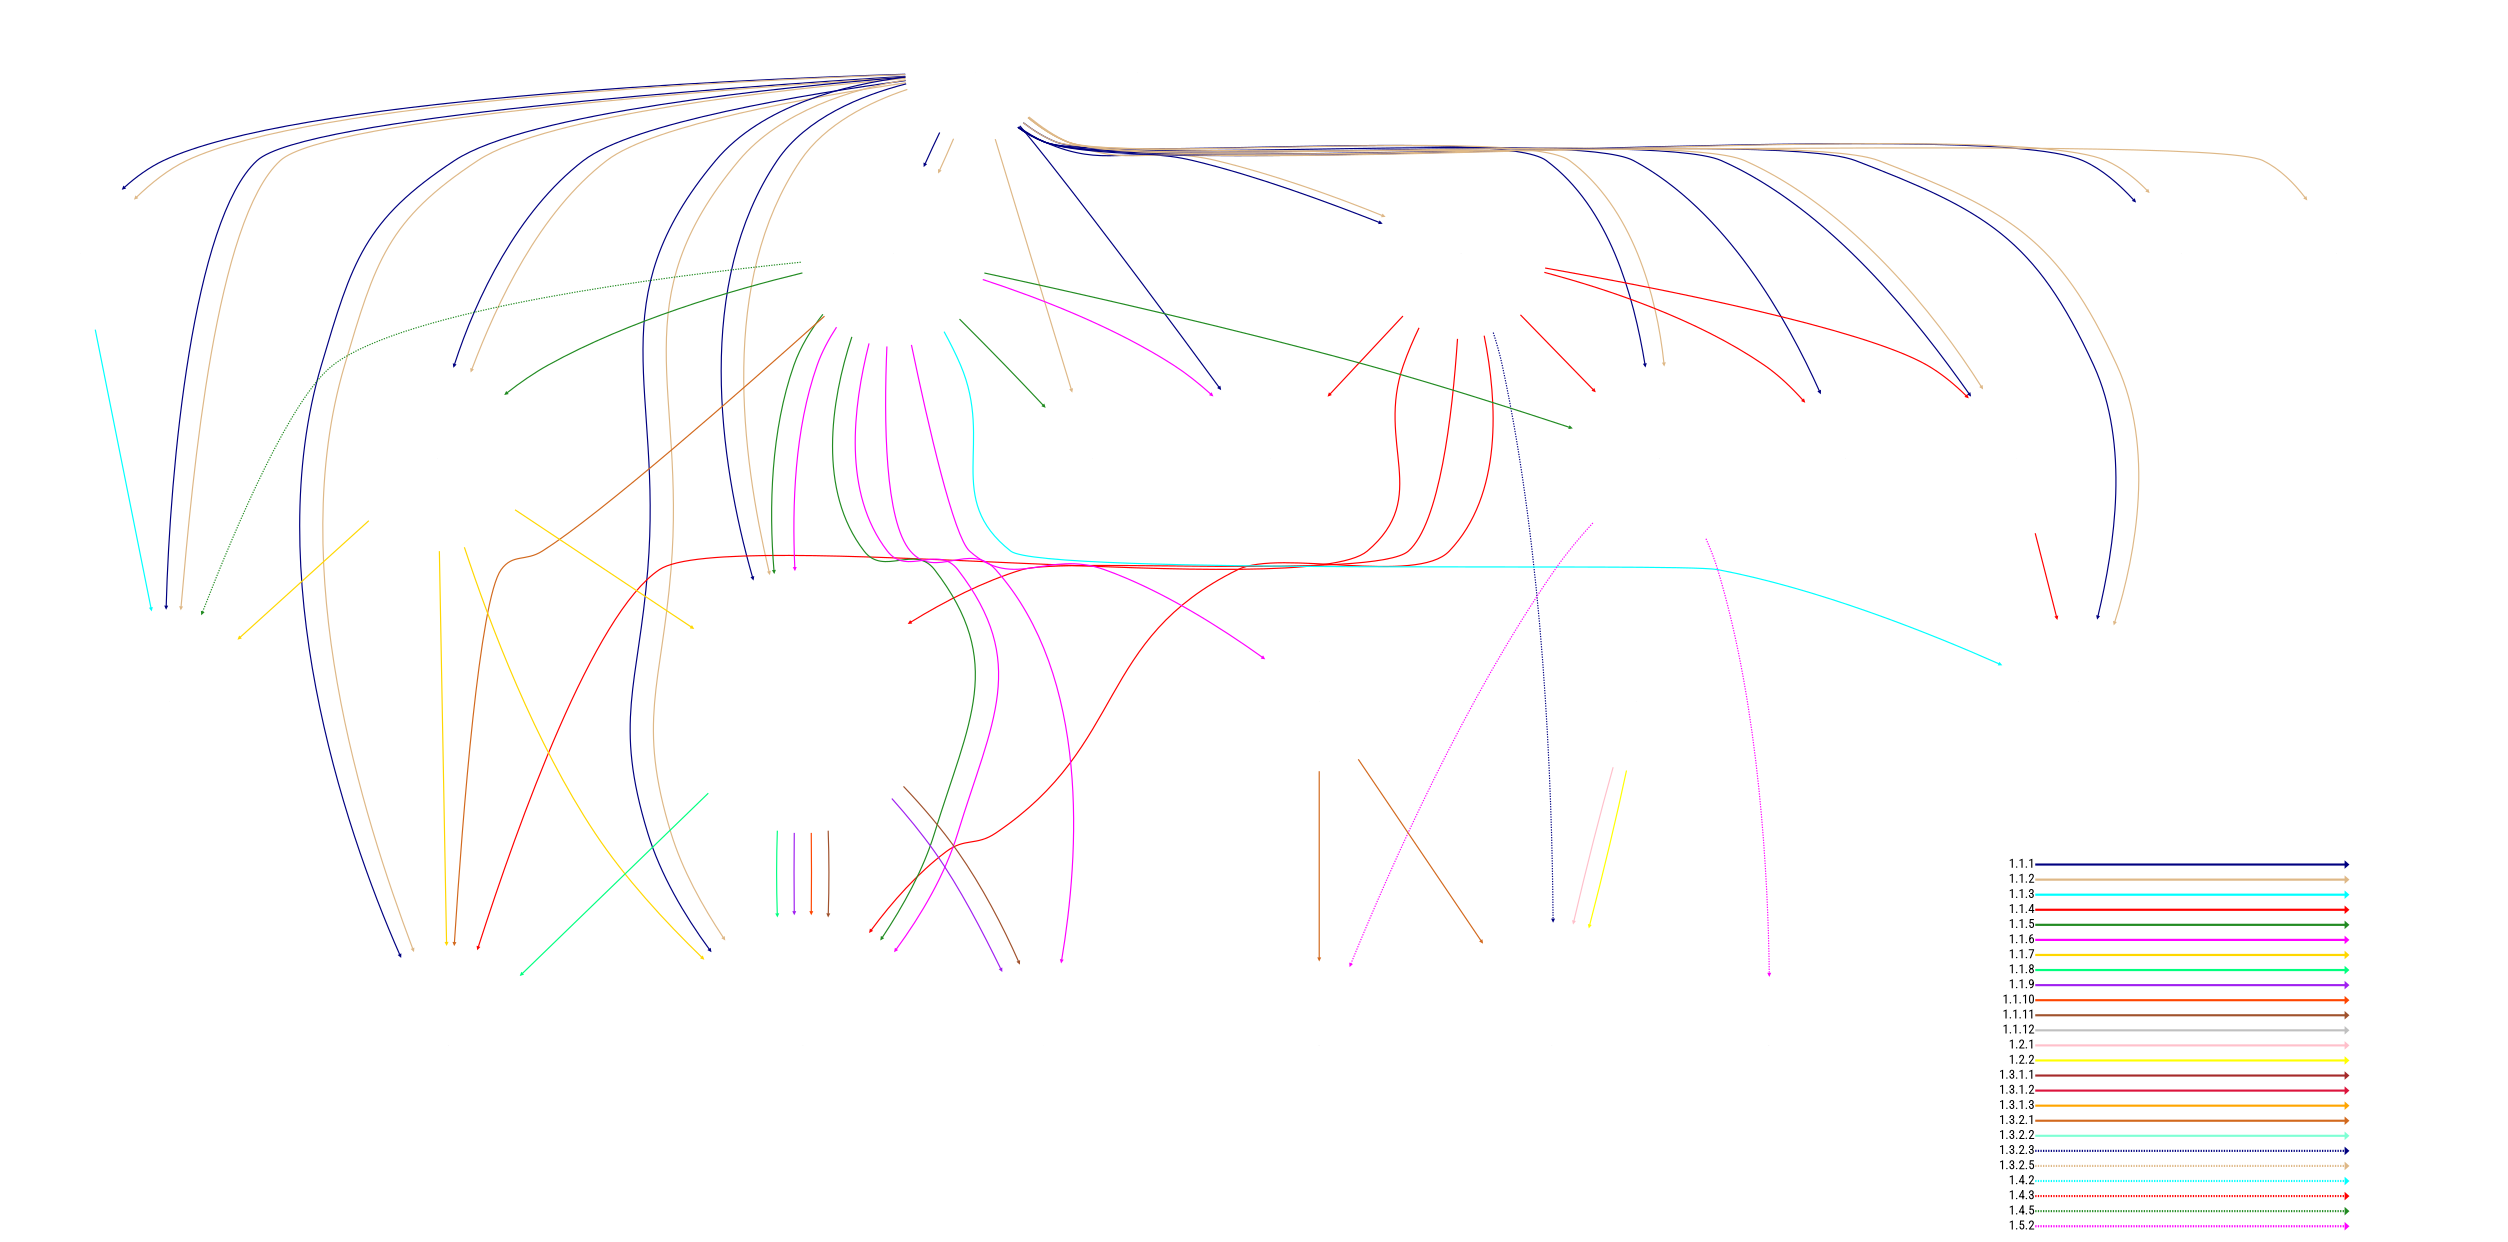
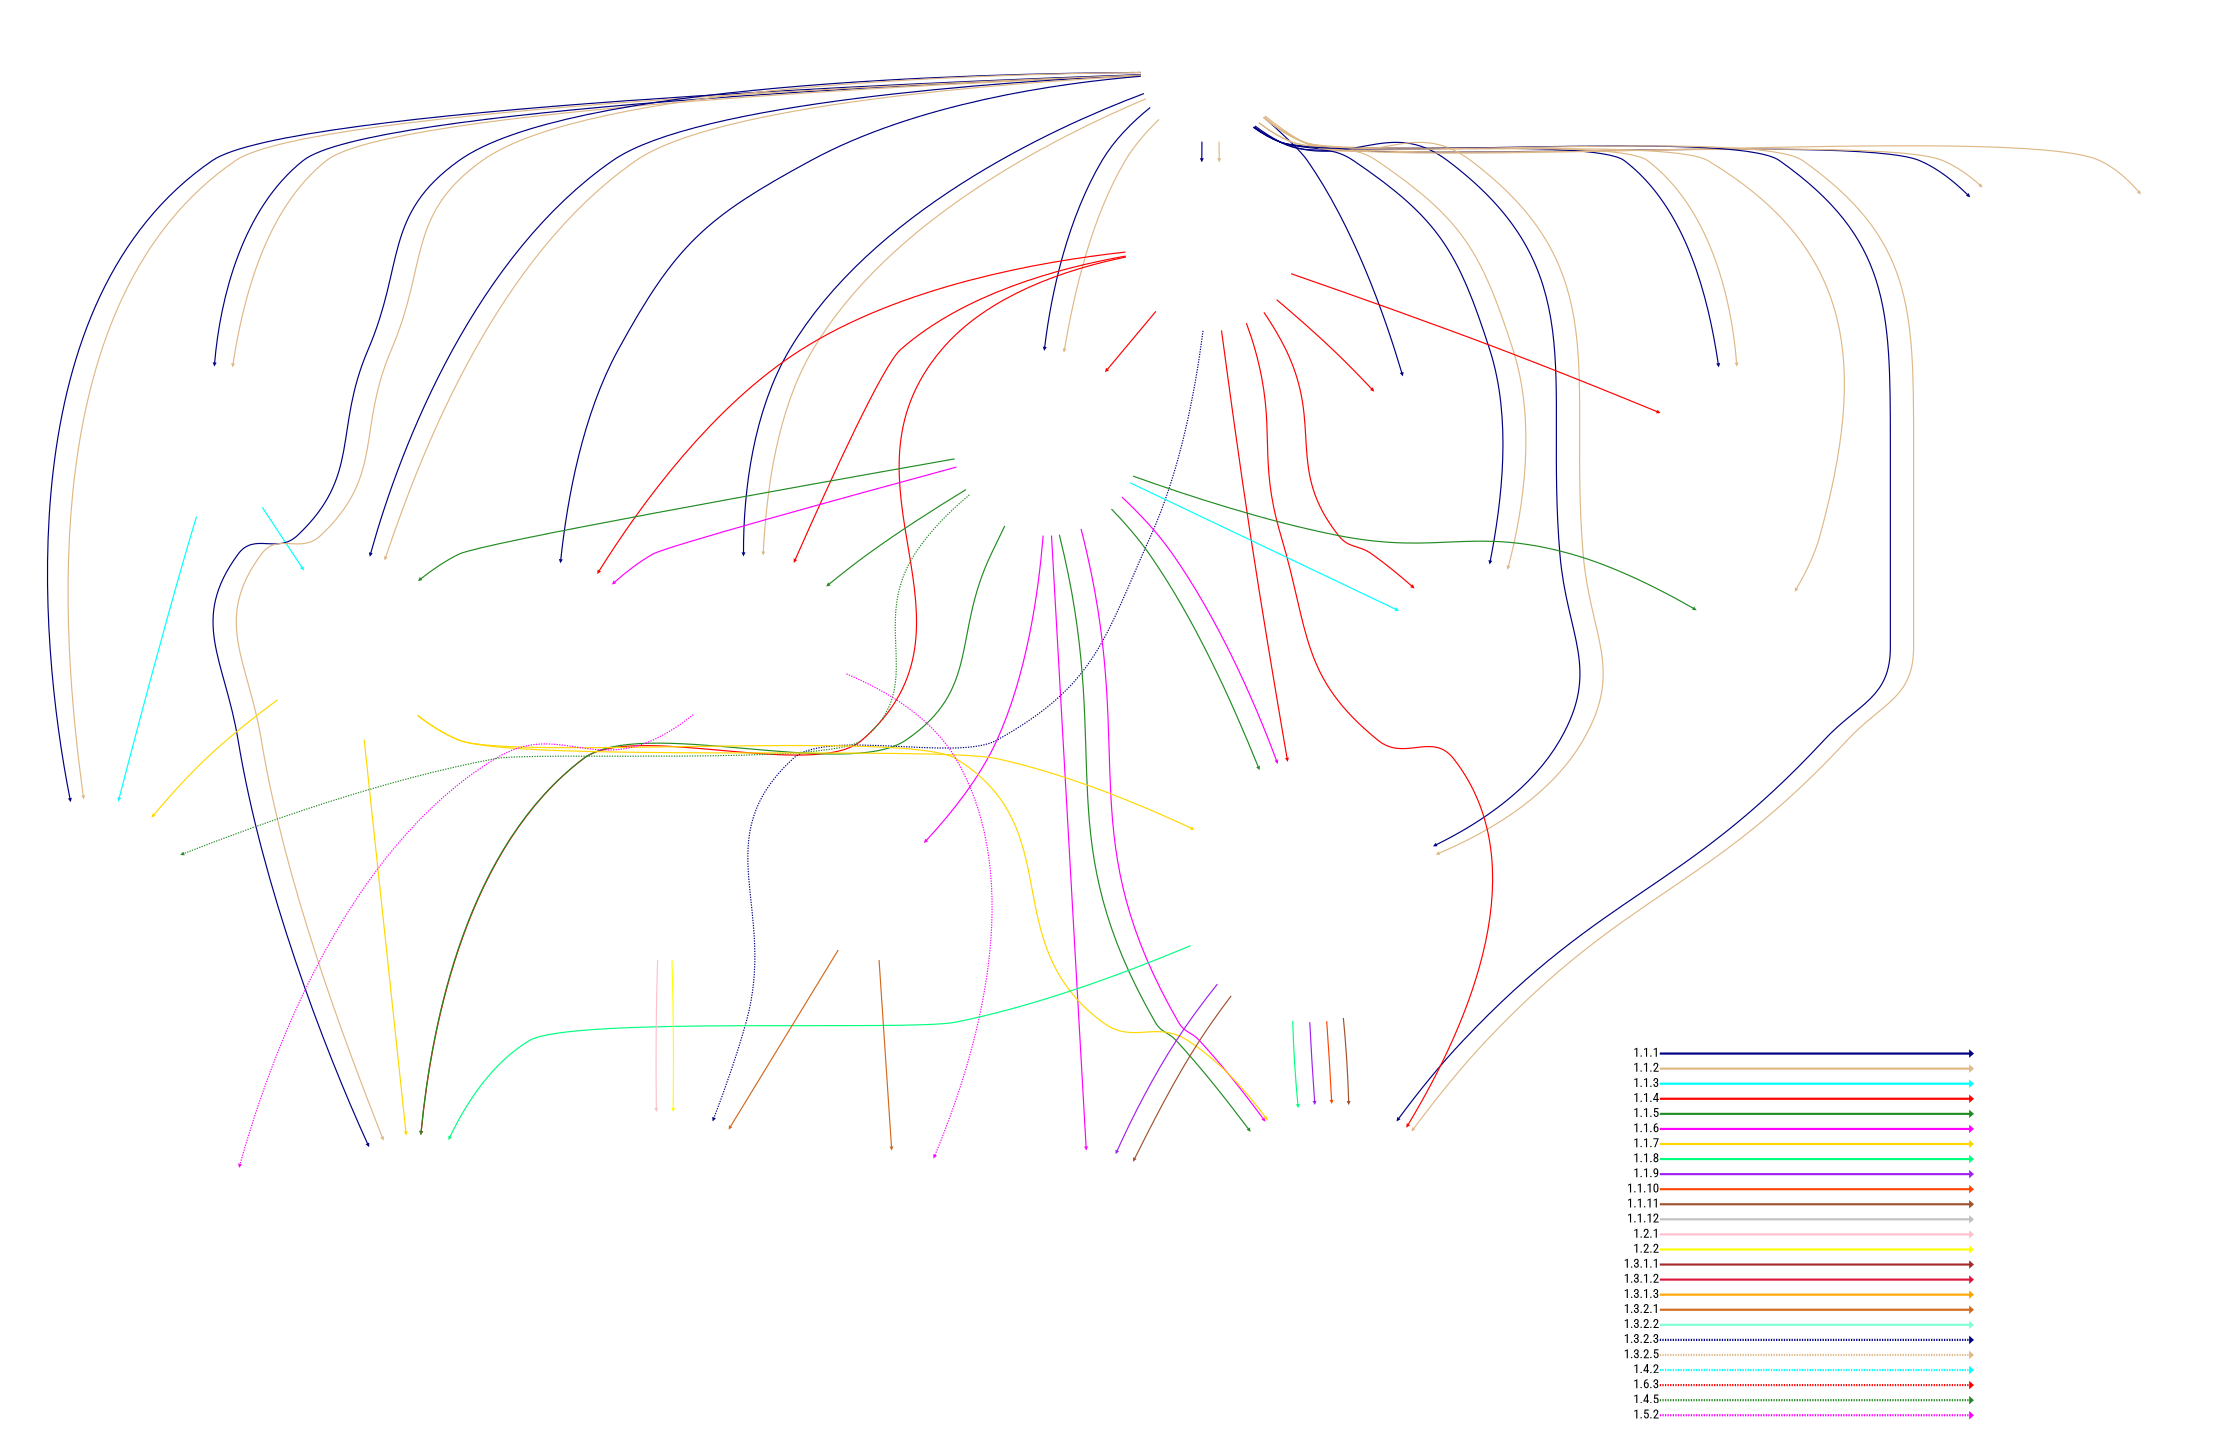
none -> (1132, 340)
none -> (282, 537)
(516, 559) -> (657, 743)
(2046, 575) -> (1308, 468)
(2022, 1195) -> (1646, 1384)
